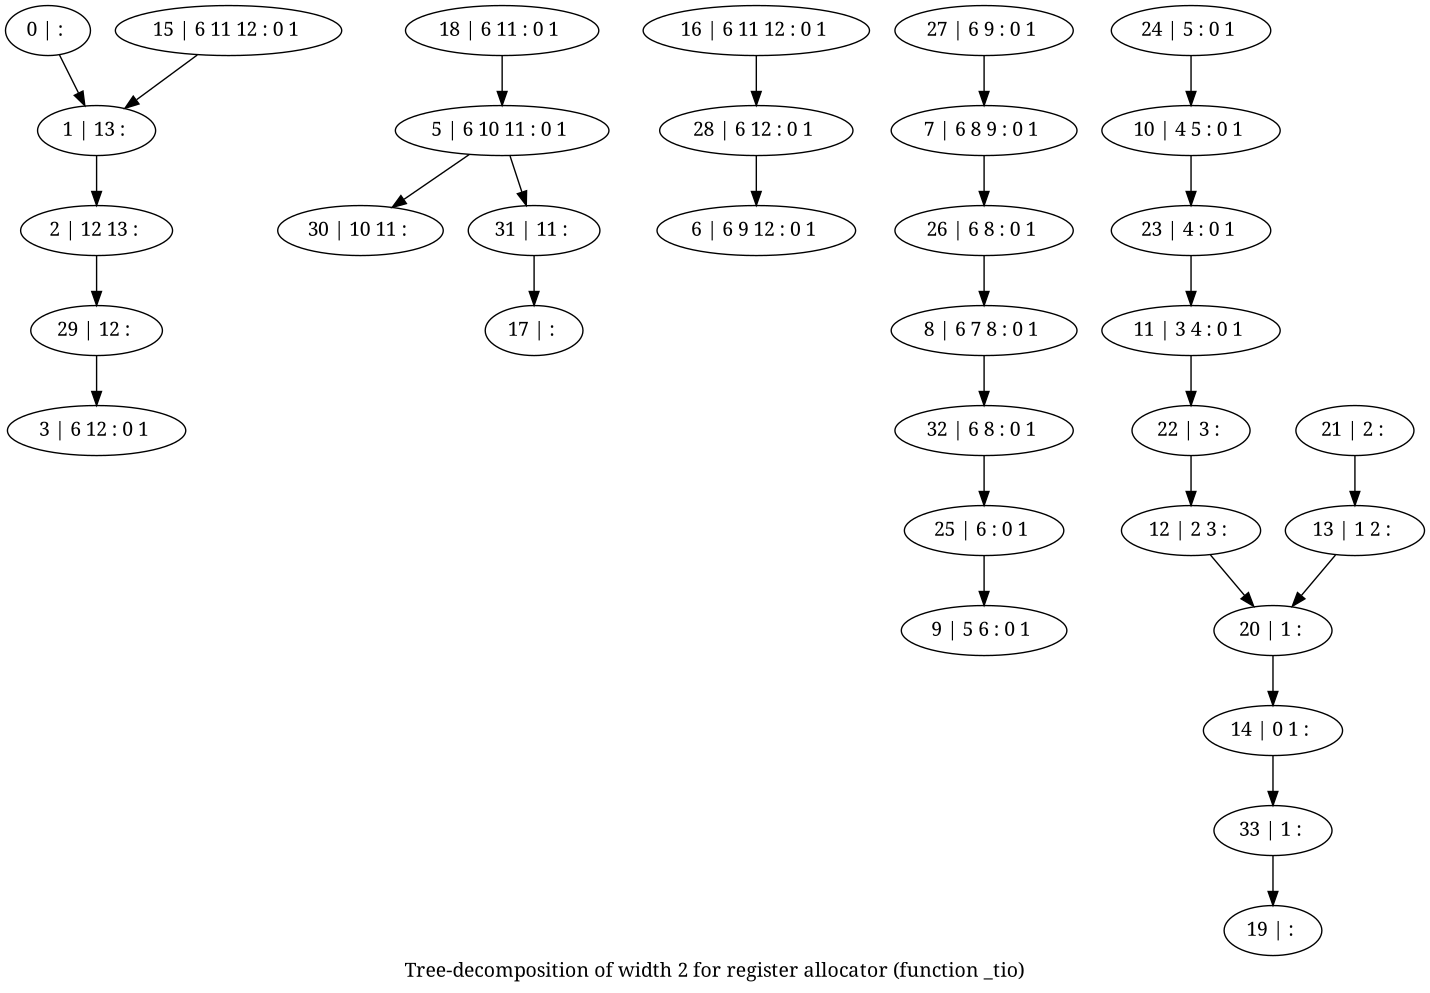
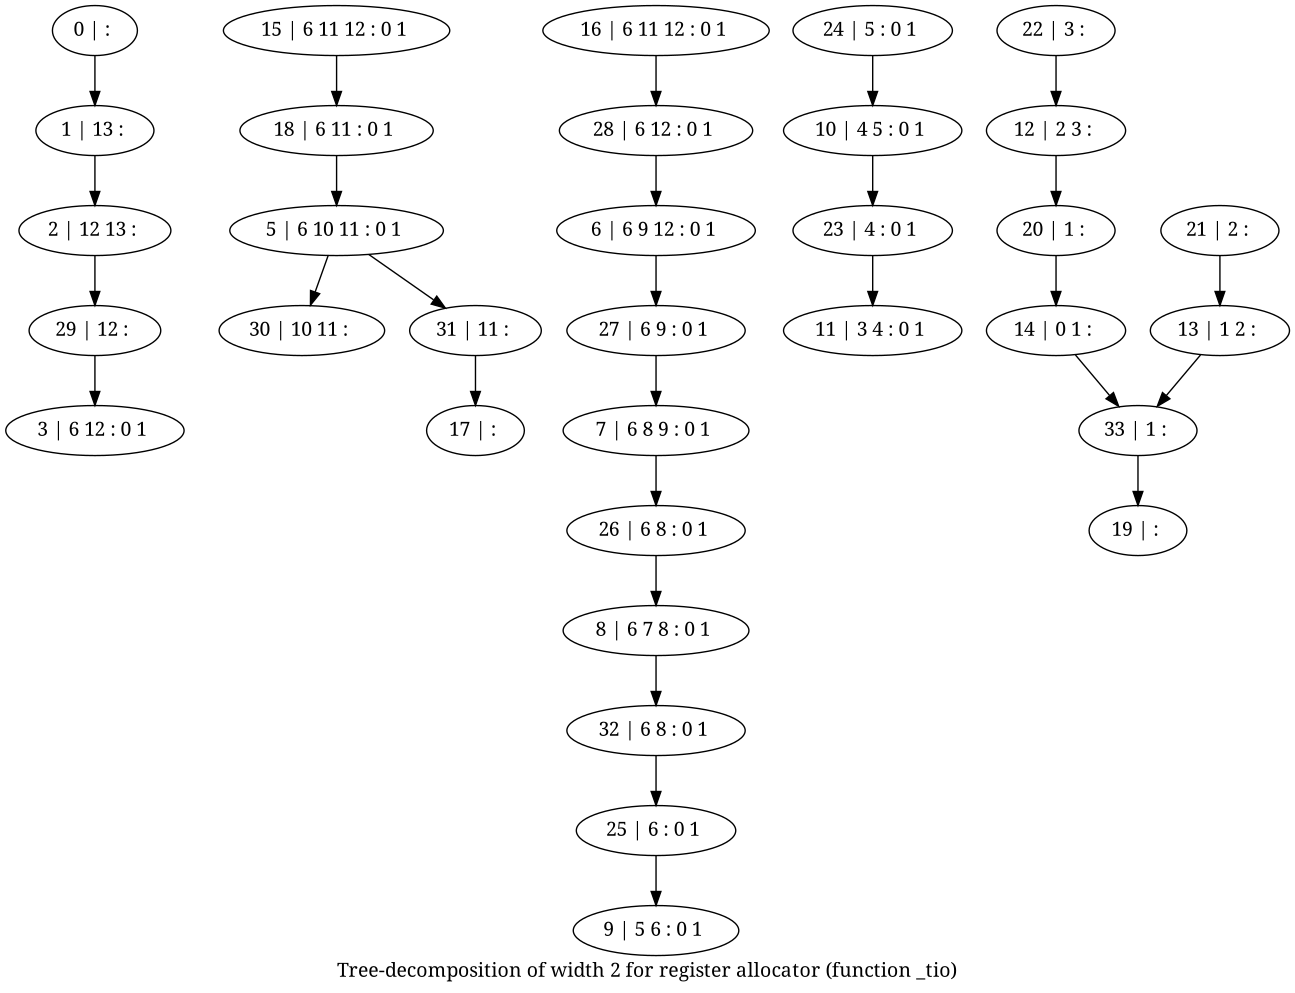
(167, 77) -> (337, 74)
none -> (656, 274)
(1191, 374) -> none
(1318, 575) -> (1183, 375)
